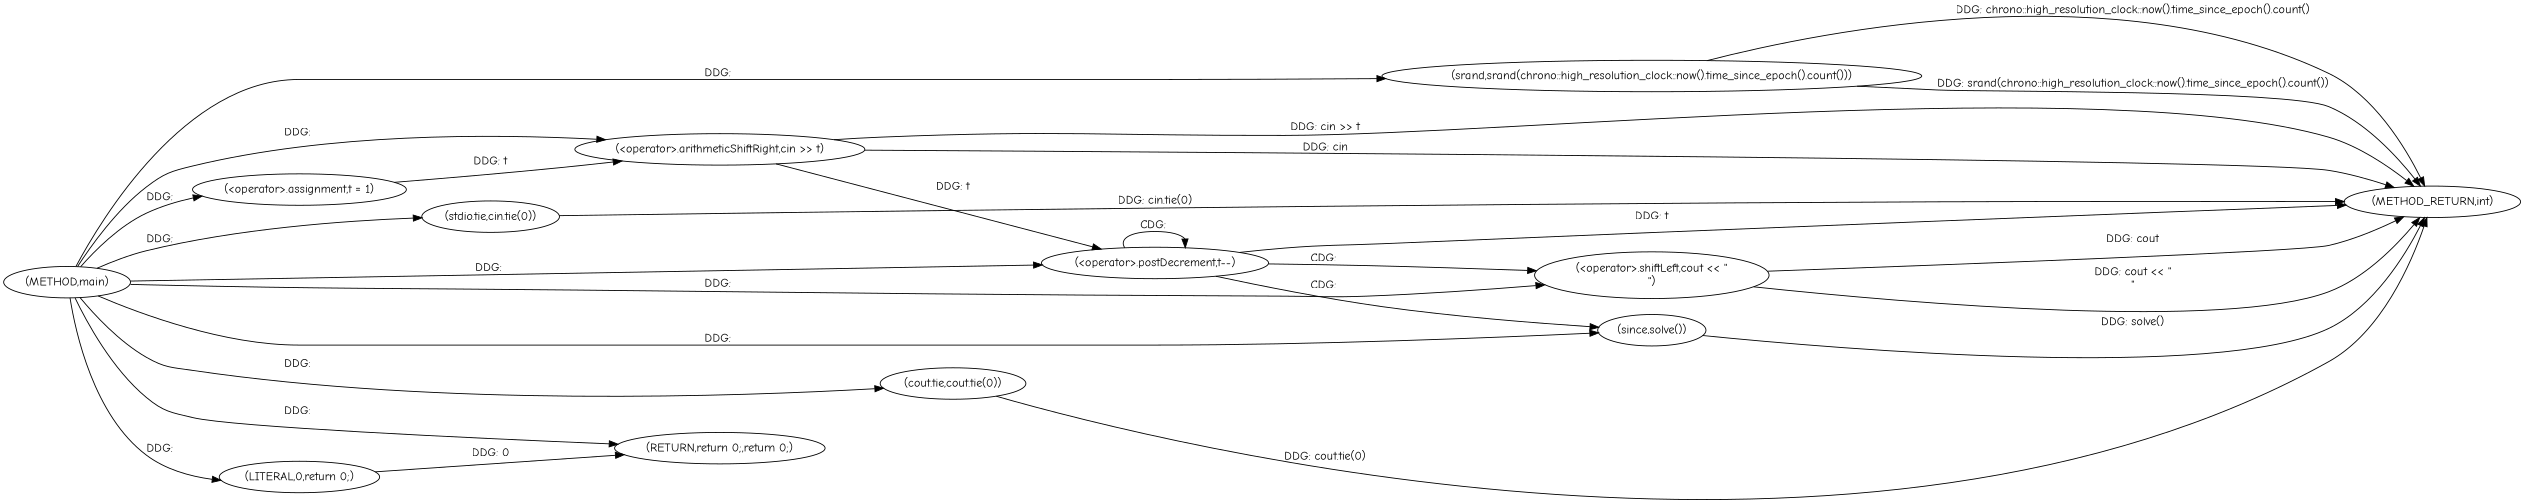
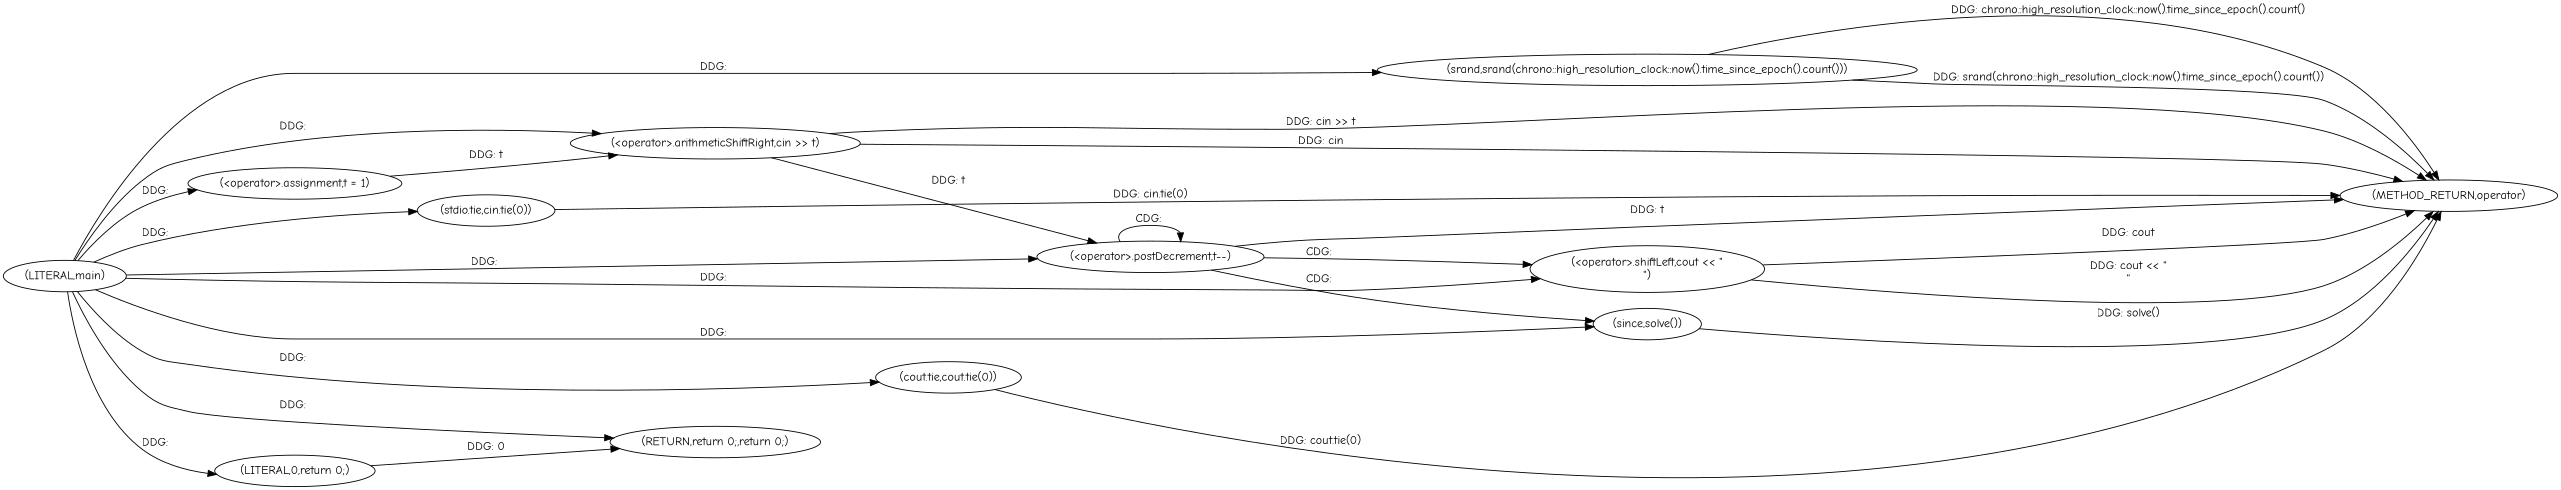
(2432, 202) -> (2449, 196)
(67, 282) -> (65, 276)
